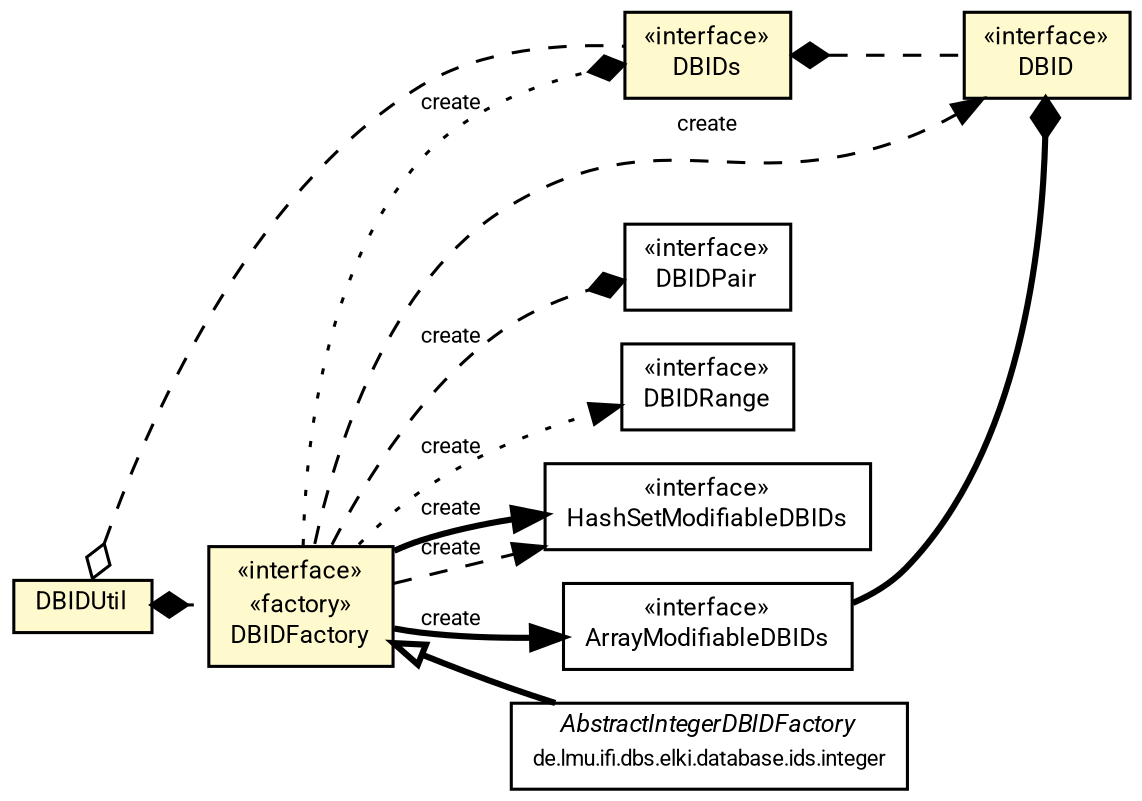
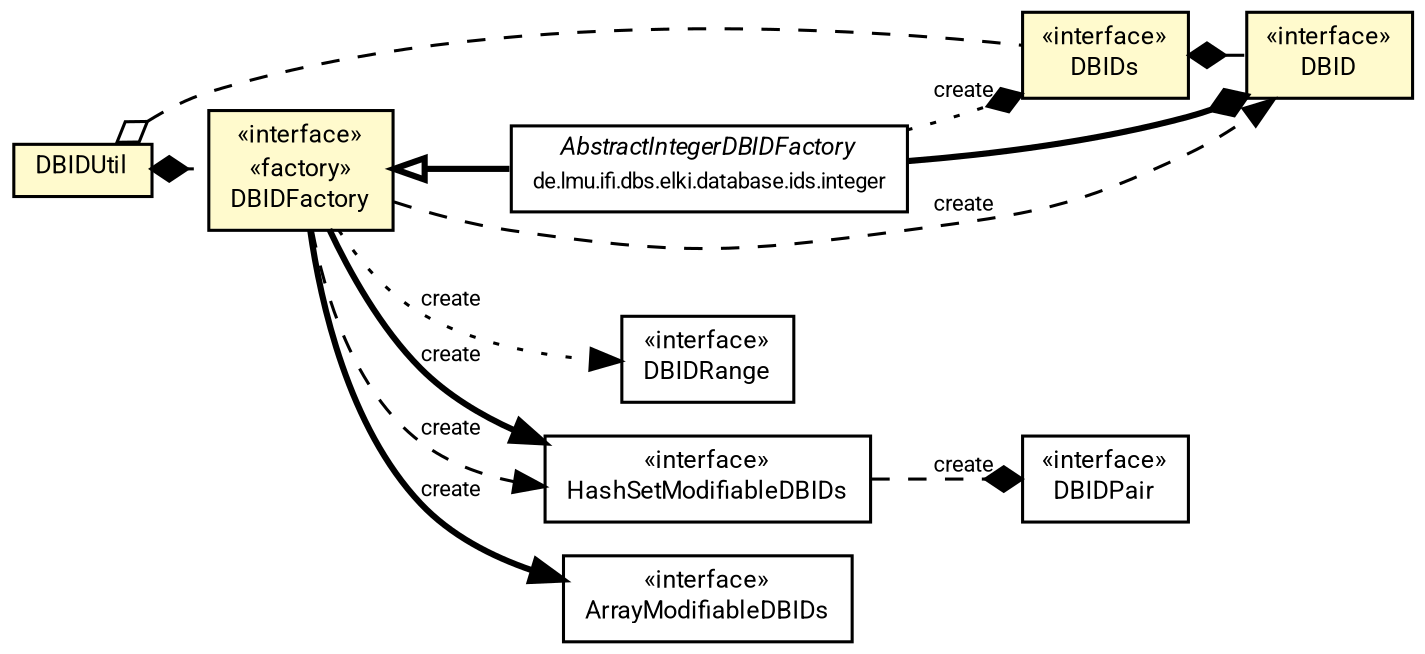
(362, 252) -> (947, 119)
(435, 391) -> (928, 479)
(1004, 396) -> (1060, 143)
